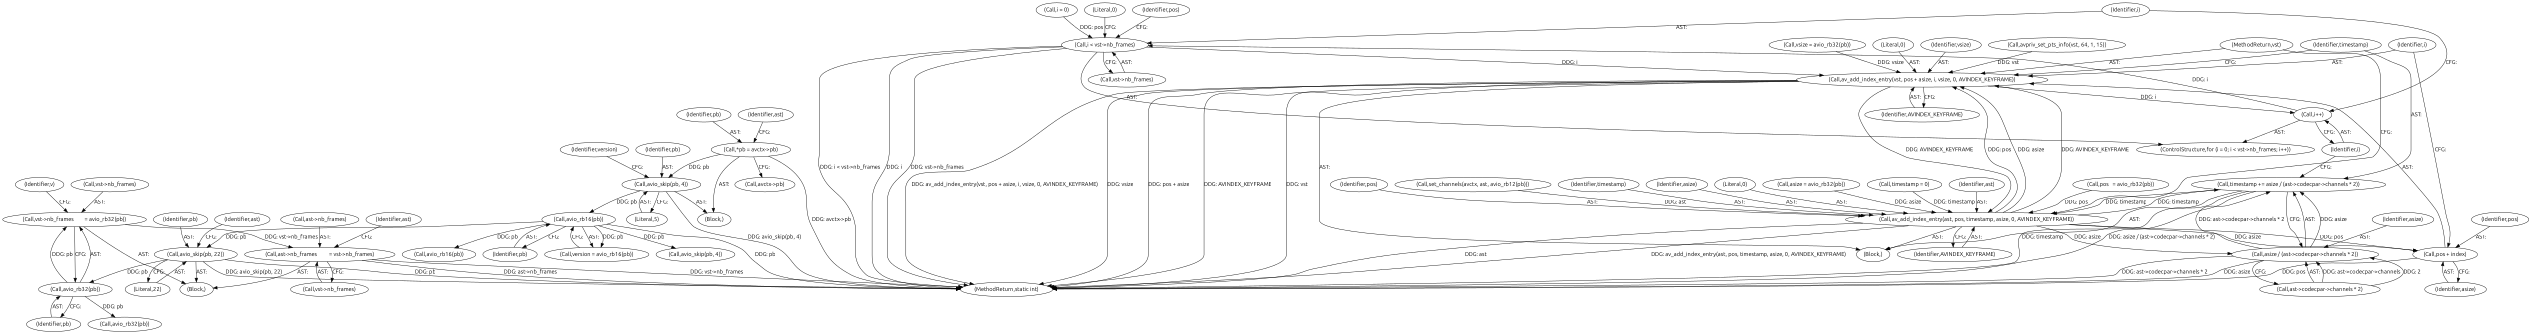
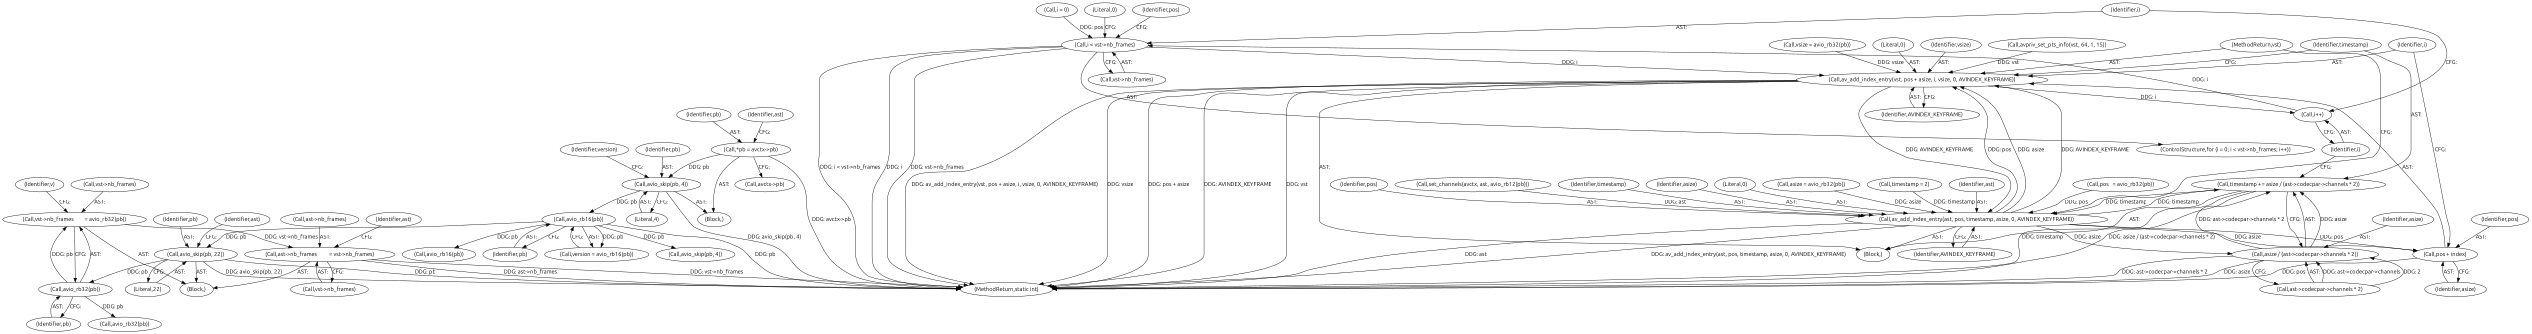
(2273, 131) -> none
(1904, 185) -> (1904, 185)
(647, 220) -> (647, 220)
